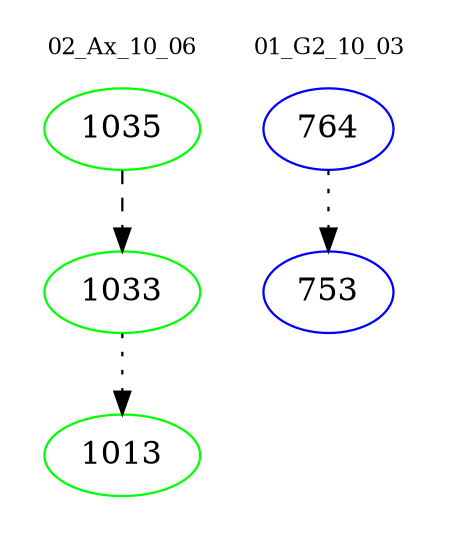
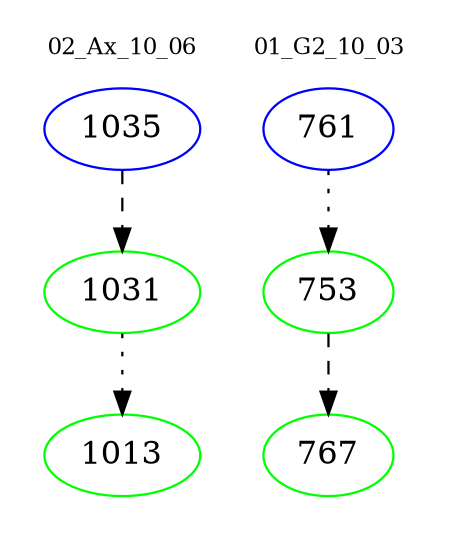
(122, 129) -> (122, 129)
(328, 129) -> (328, 129)
(122, 292) -> (122, 292)
(328, 292) -> (328, 292)
none -> (328, 455)
